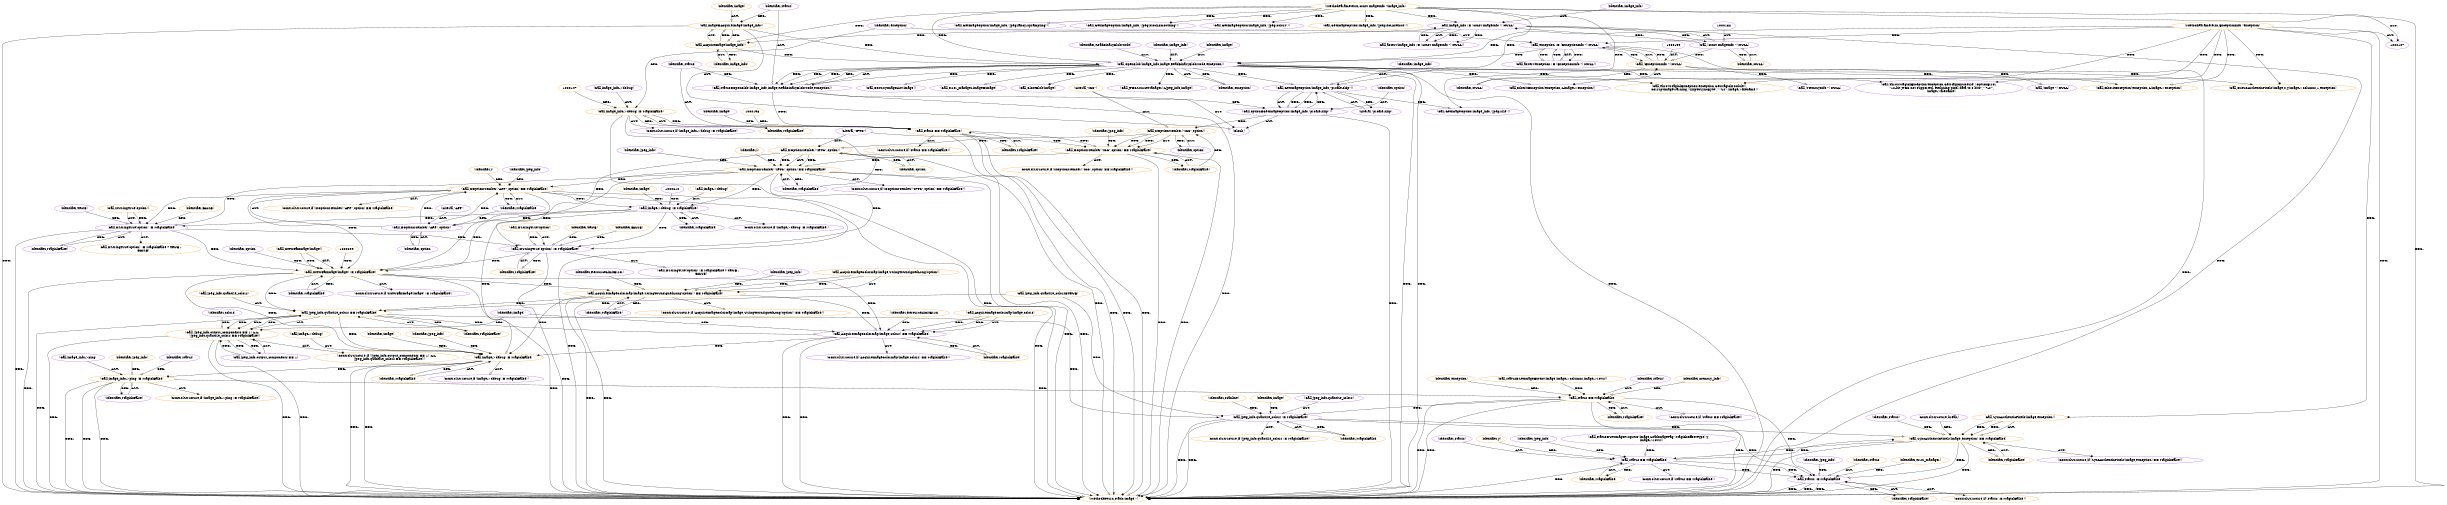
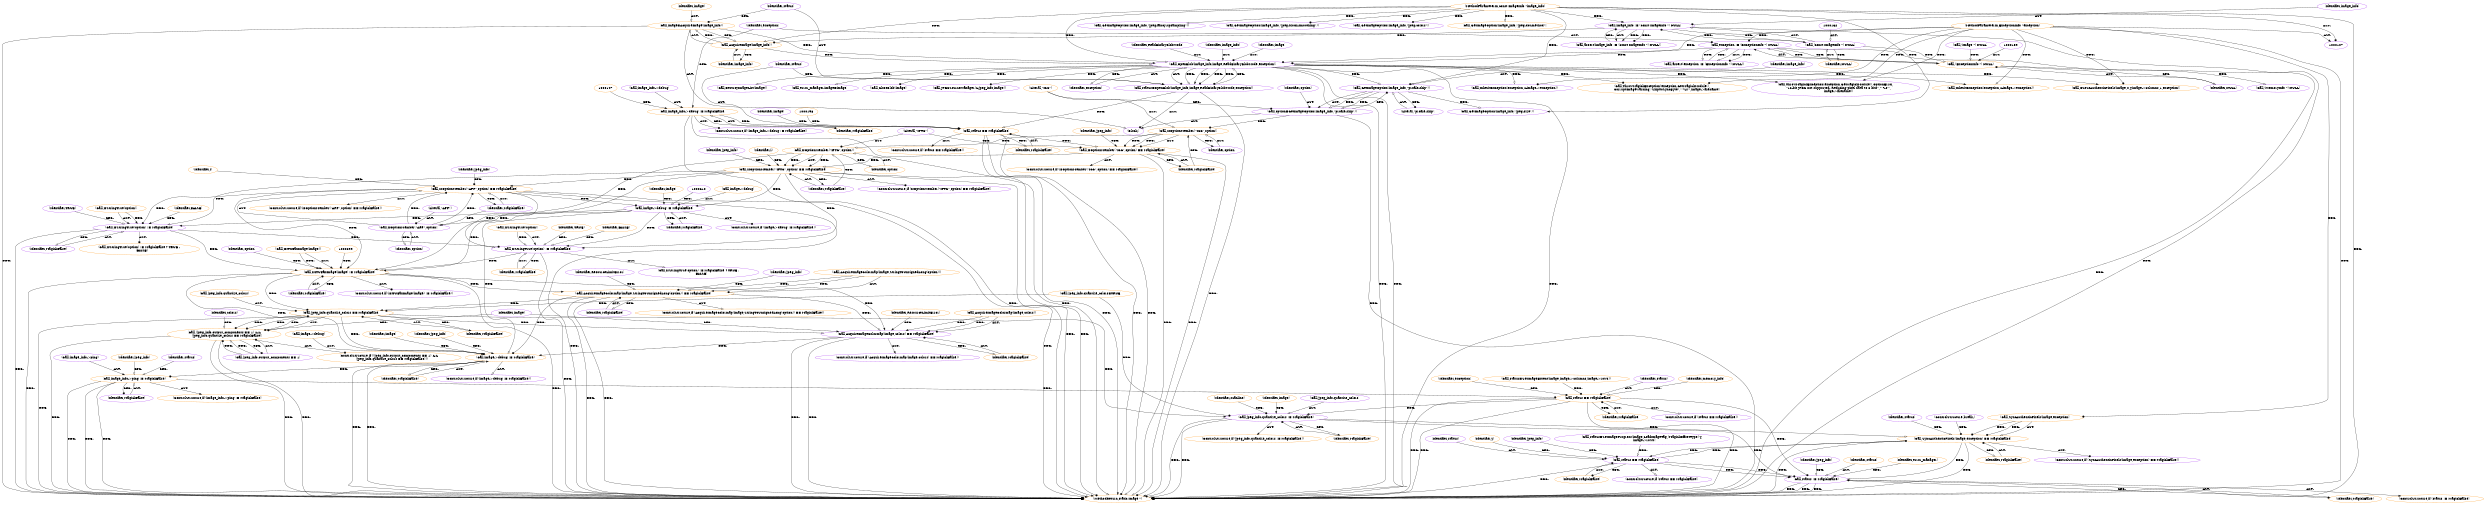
(1863, 70) -> (1970, 54)
